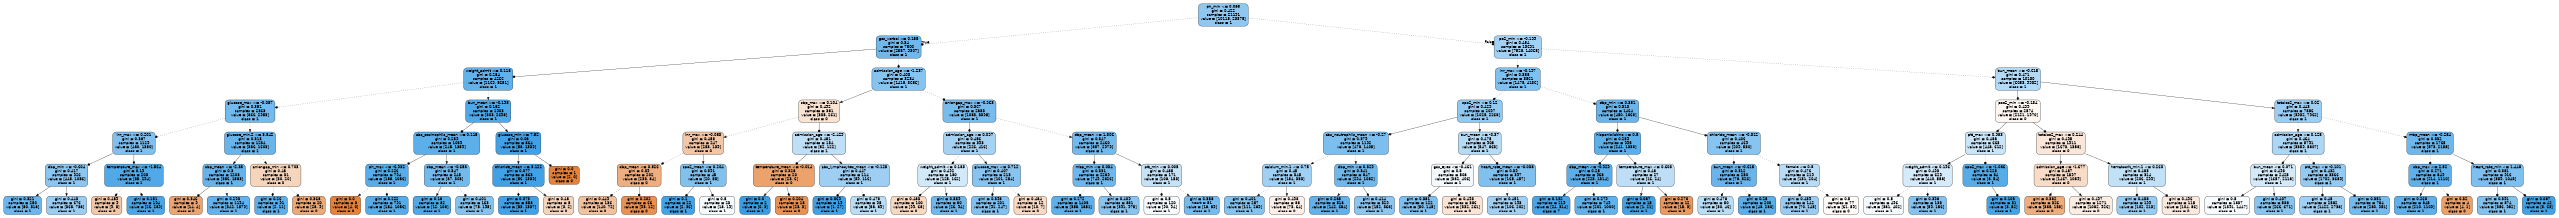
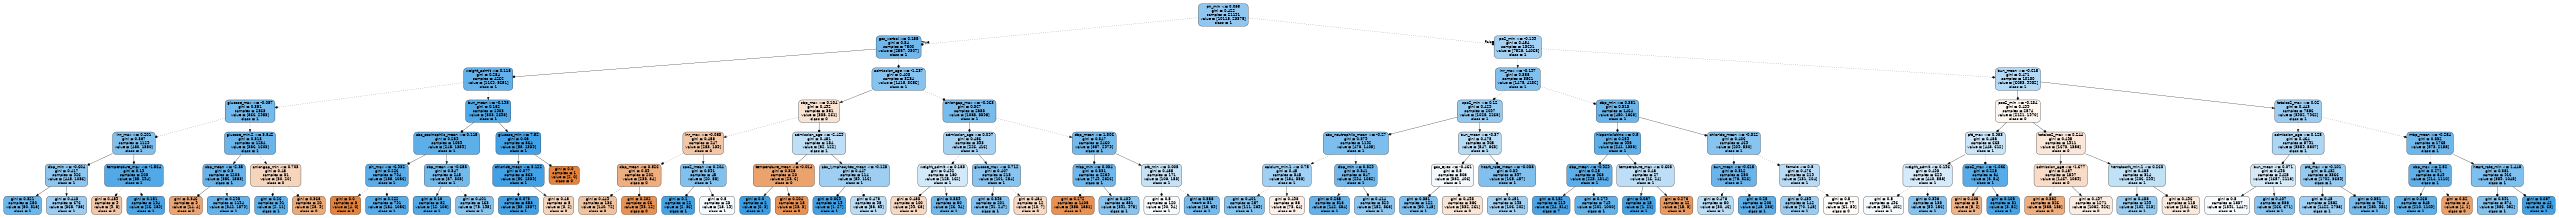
(1073, 205) -> (1073, 205)
none -> (1967, 205)
